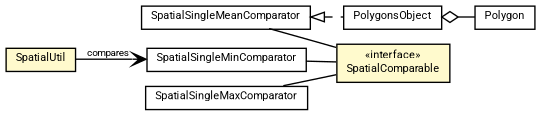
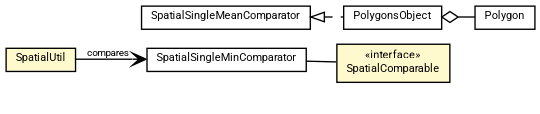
(303, 38) -> none
(226, 97) -> none
